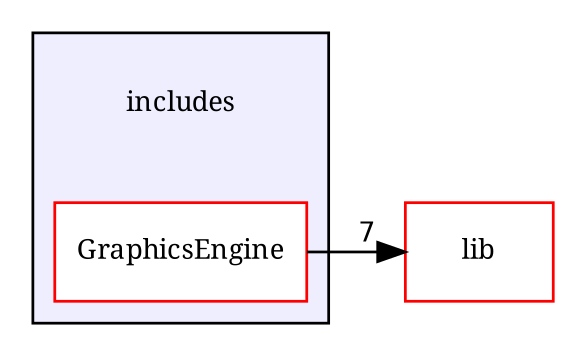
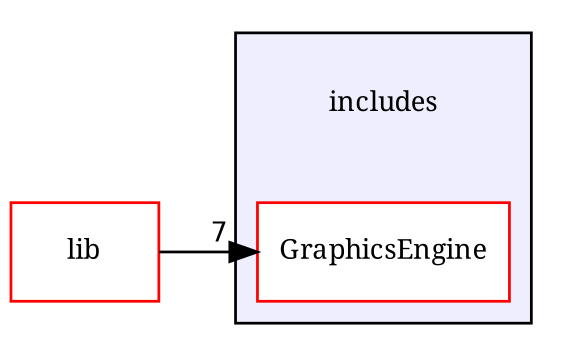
(346, 252) -> (194, 252)
